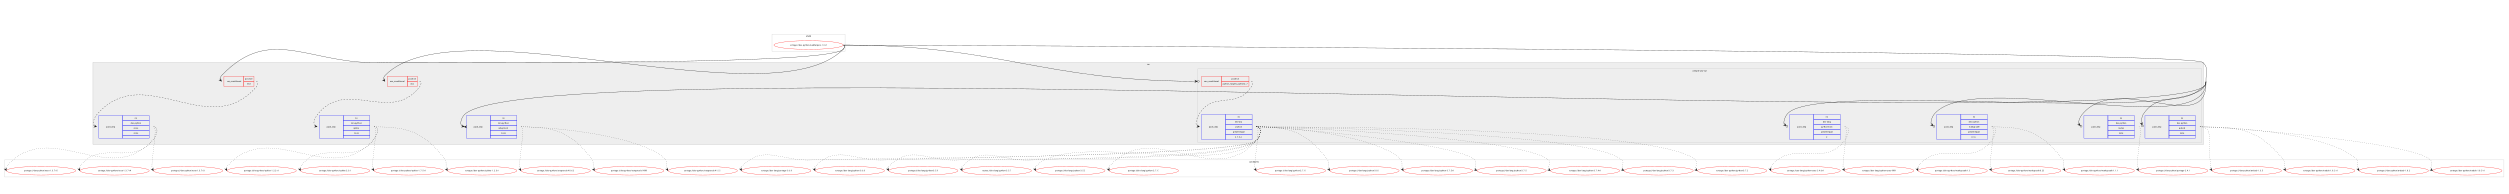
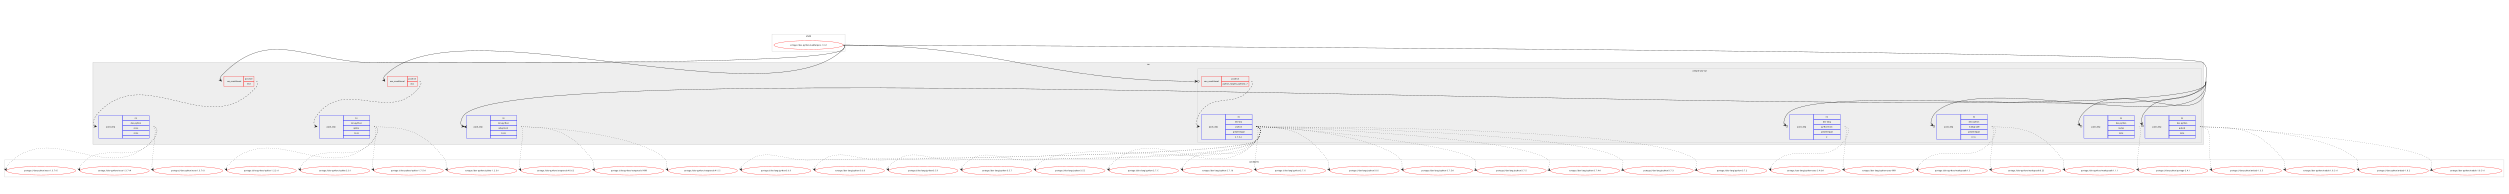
(776, 171) -> (776, 171)
(997, 171) -> (997, 171)
none -> (1217, 171)
(1732, 171) -> (1732, 171)
